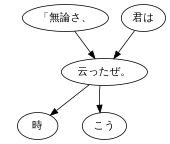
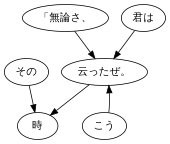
none -> (26, 72)
(99, 95) -> (109, 103)
